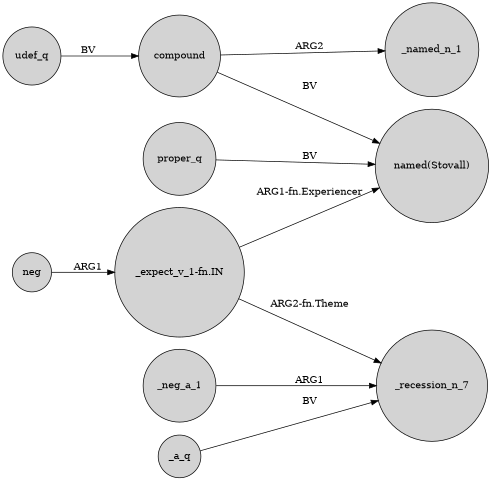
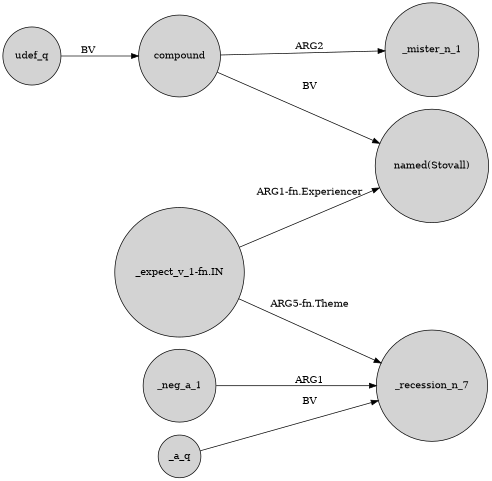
(432, 50) -> (432, 50)
(180, 159) -> none
(32, 272) -> none
(310, 304) -> (310, 304)
